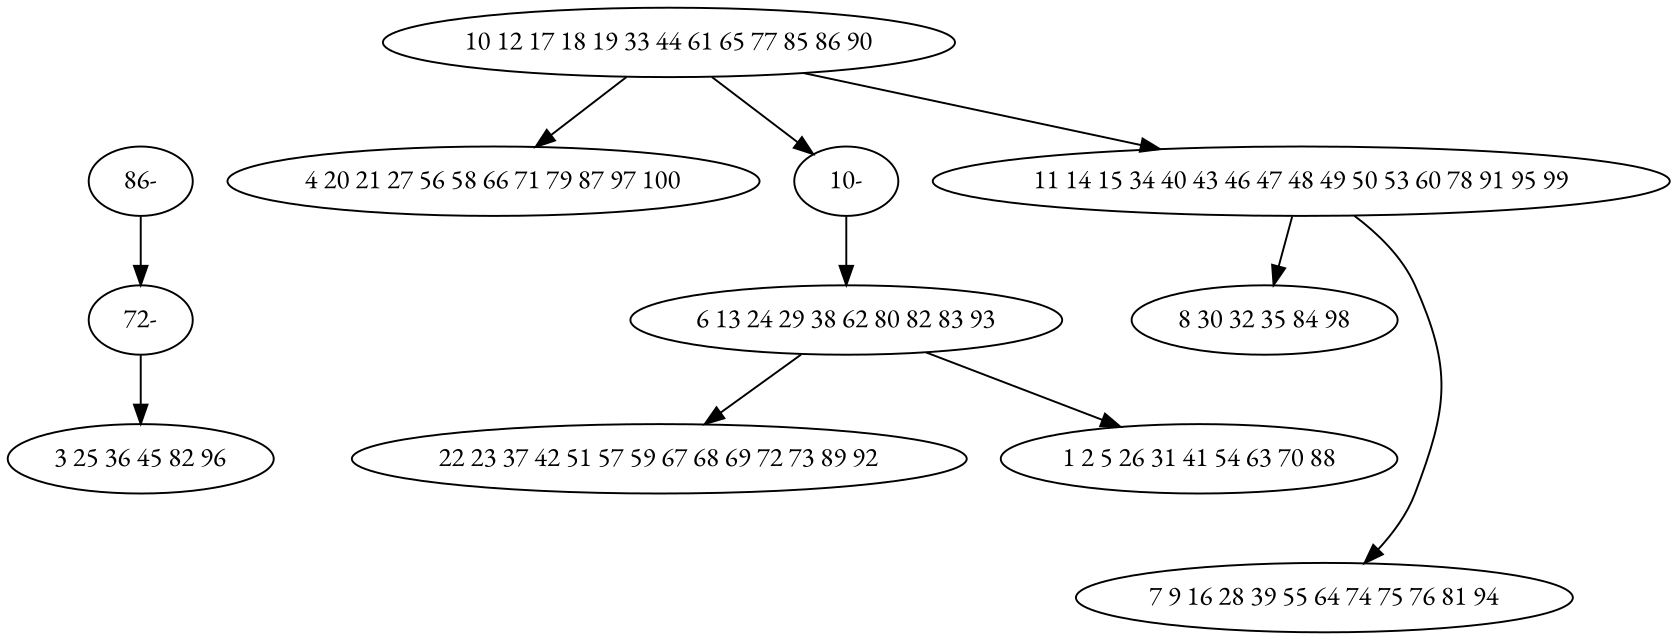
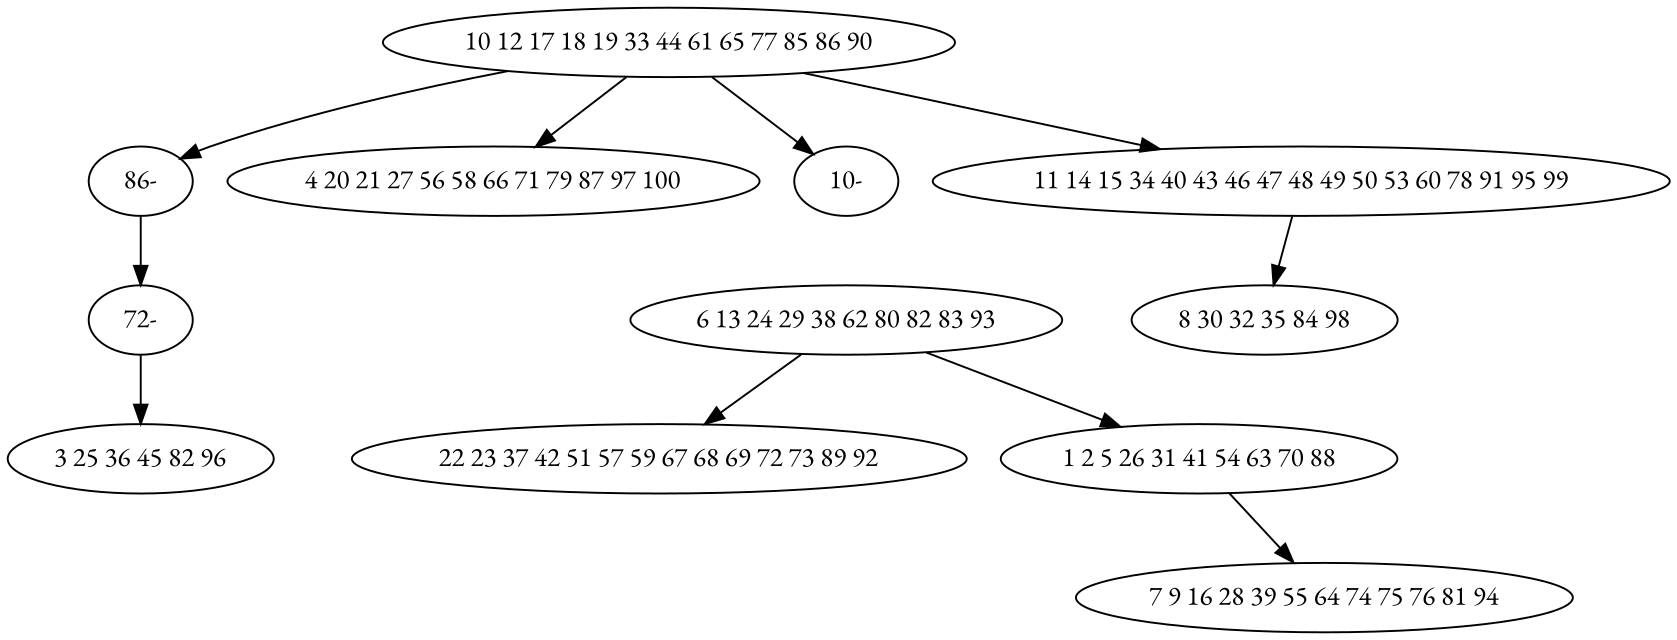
none -> (352, 105)
(846, 241) -> none
(1441, 376) -> (1255, 521)
